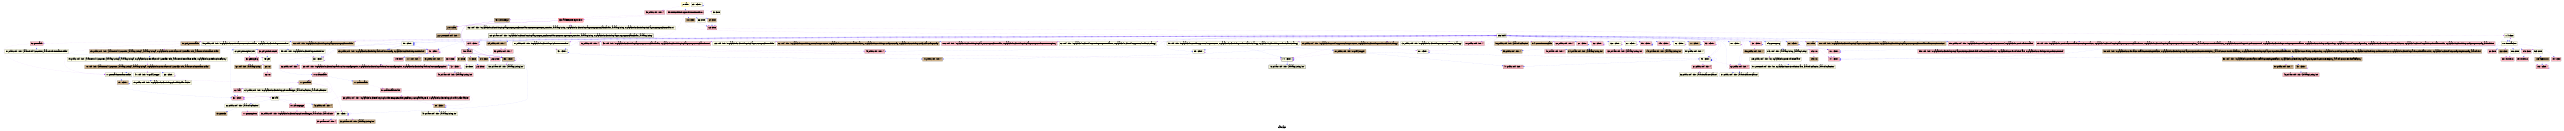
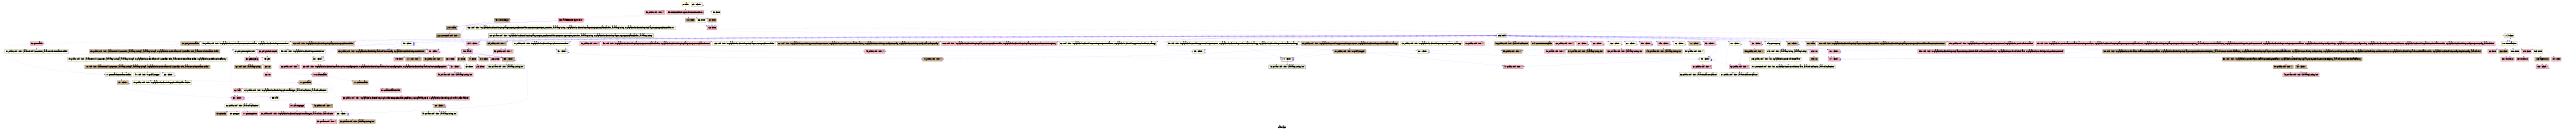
none -> (234, 114)
